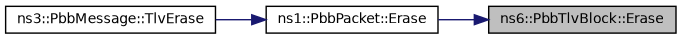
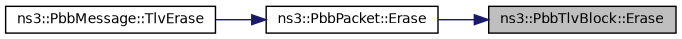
(352, 20) -> (352, 20)
(582, 20) -> (582, 20)
